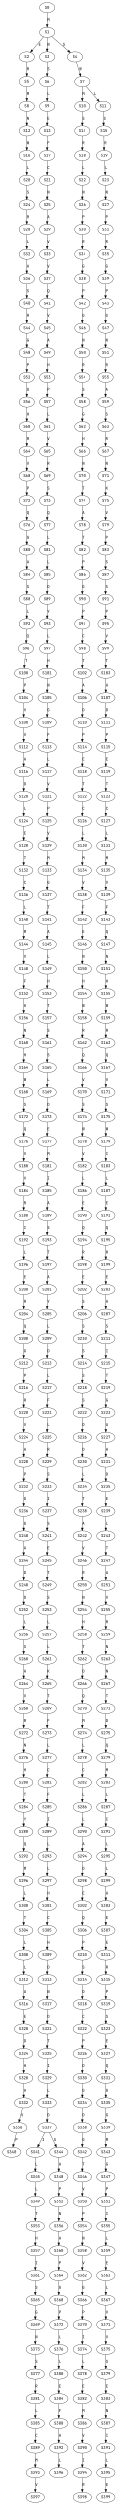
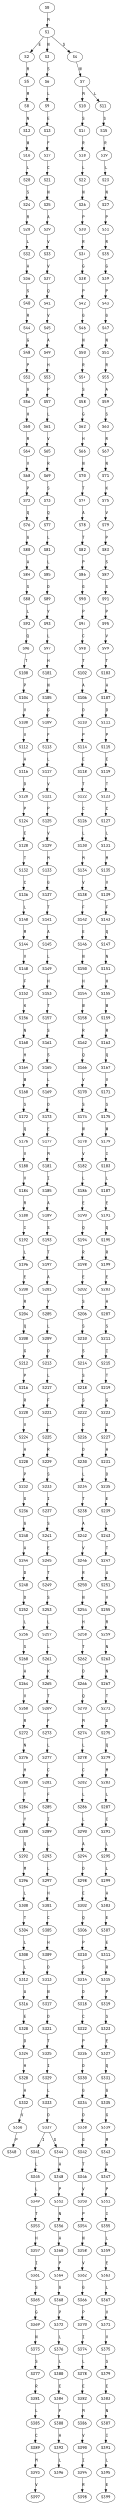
(25, 809) -> (25, 809)
